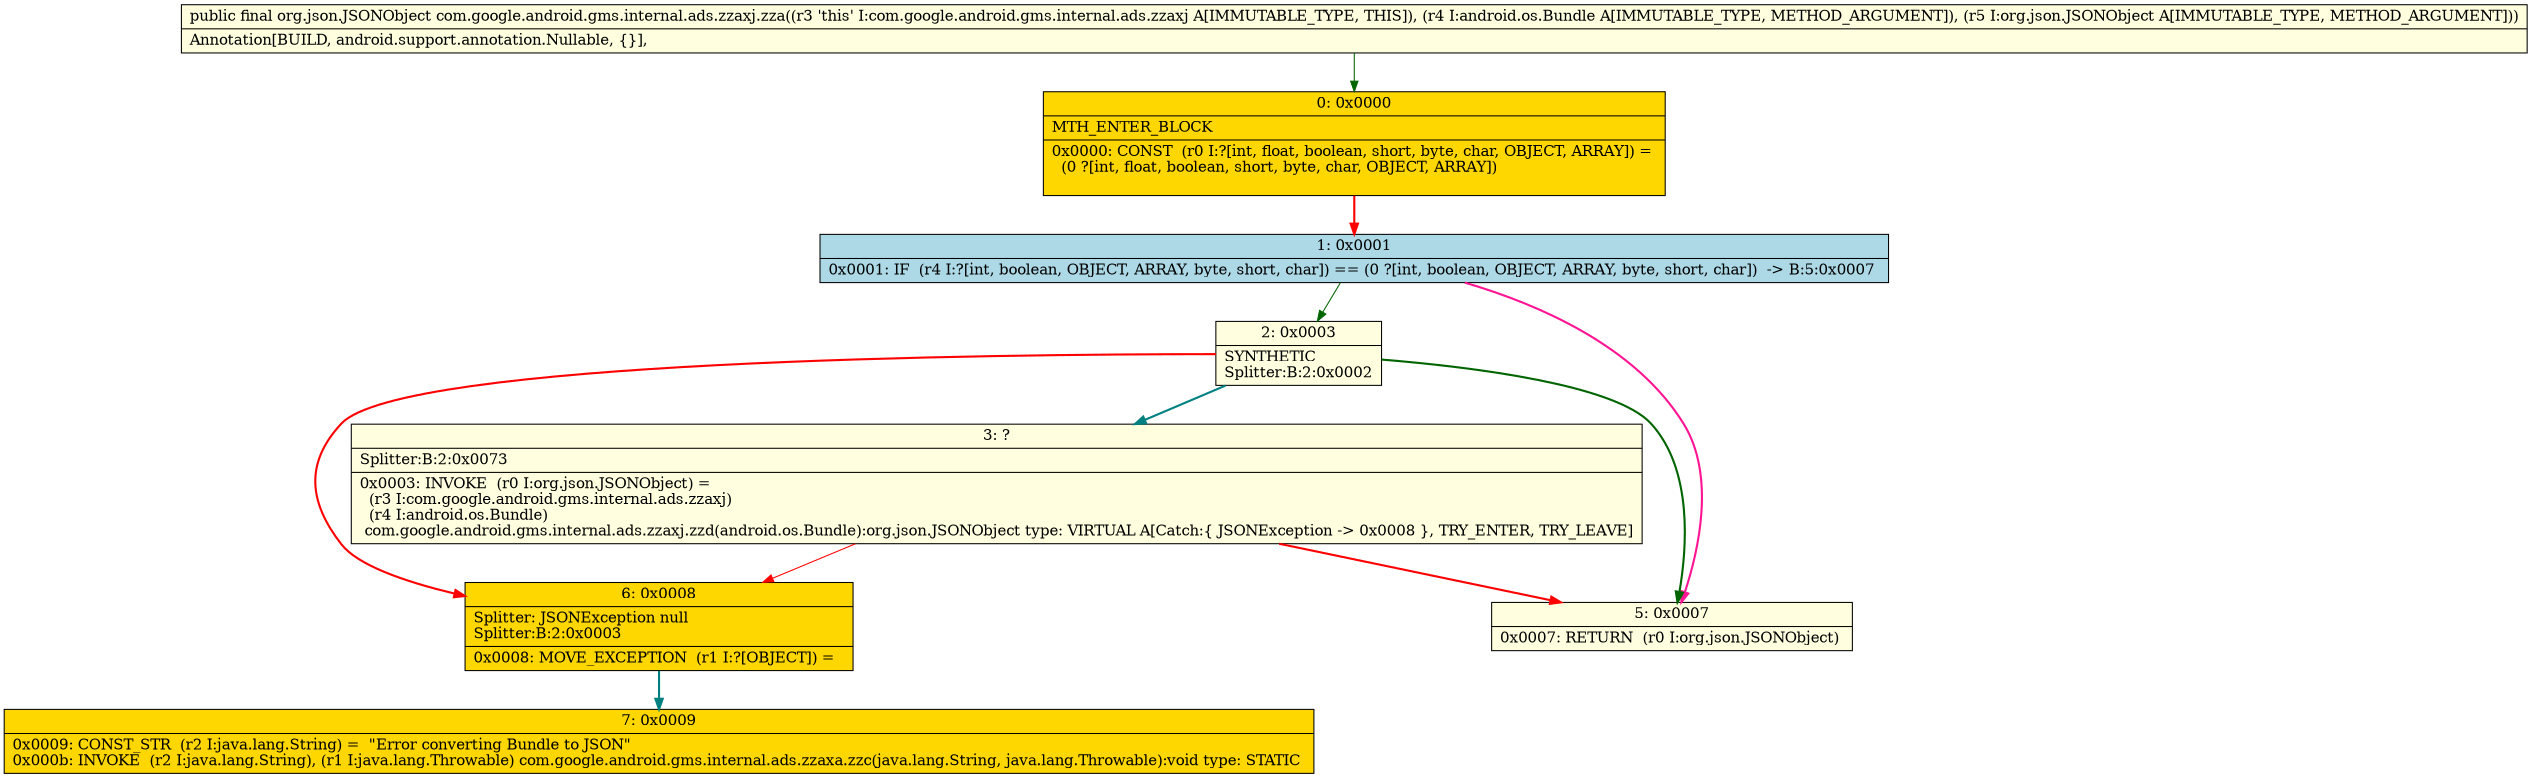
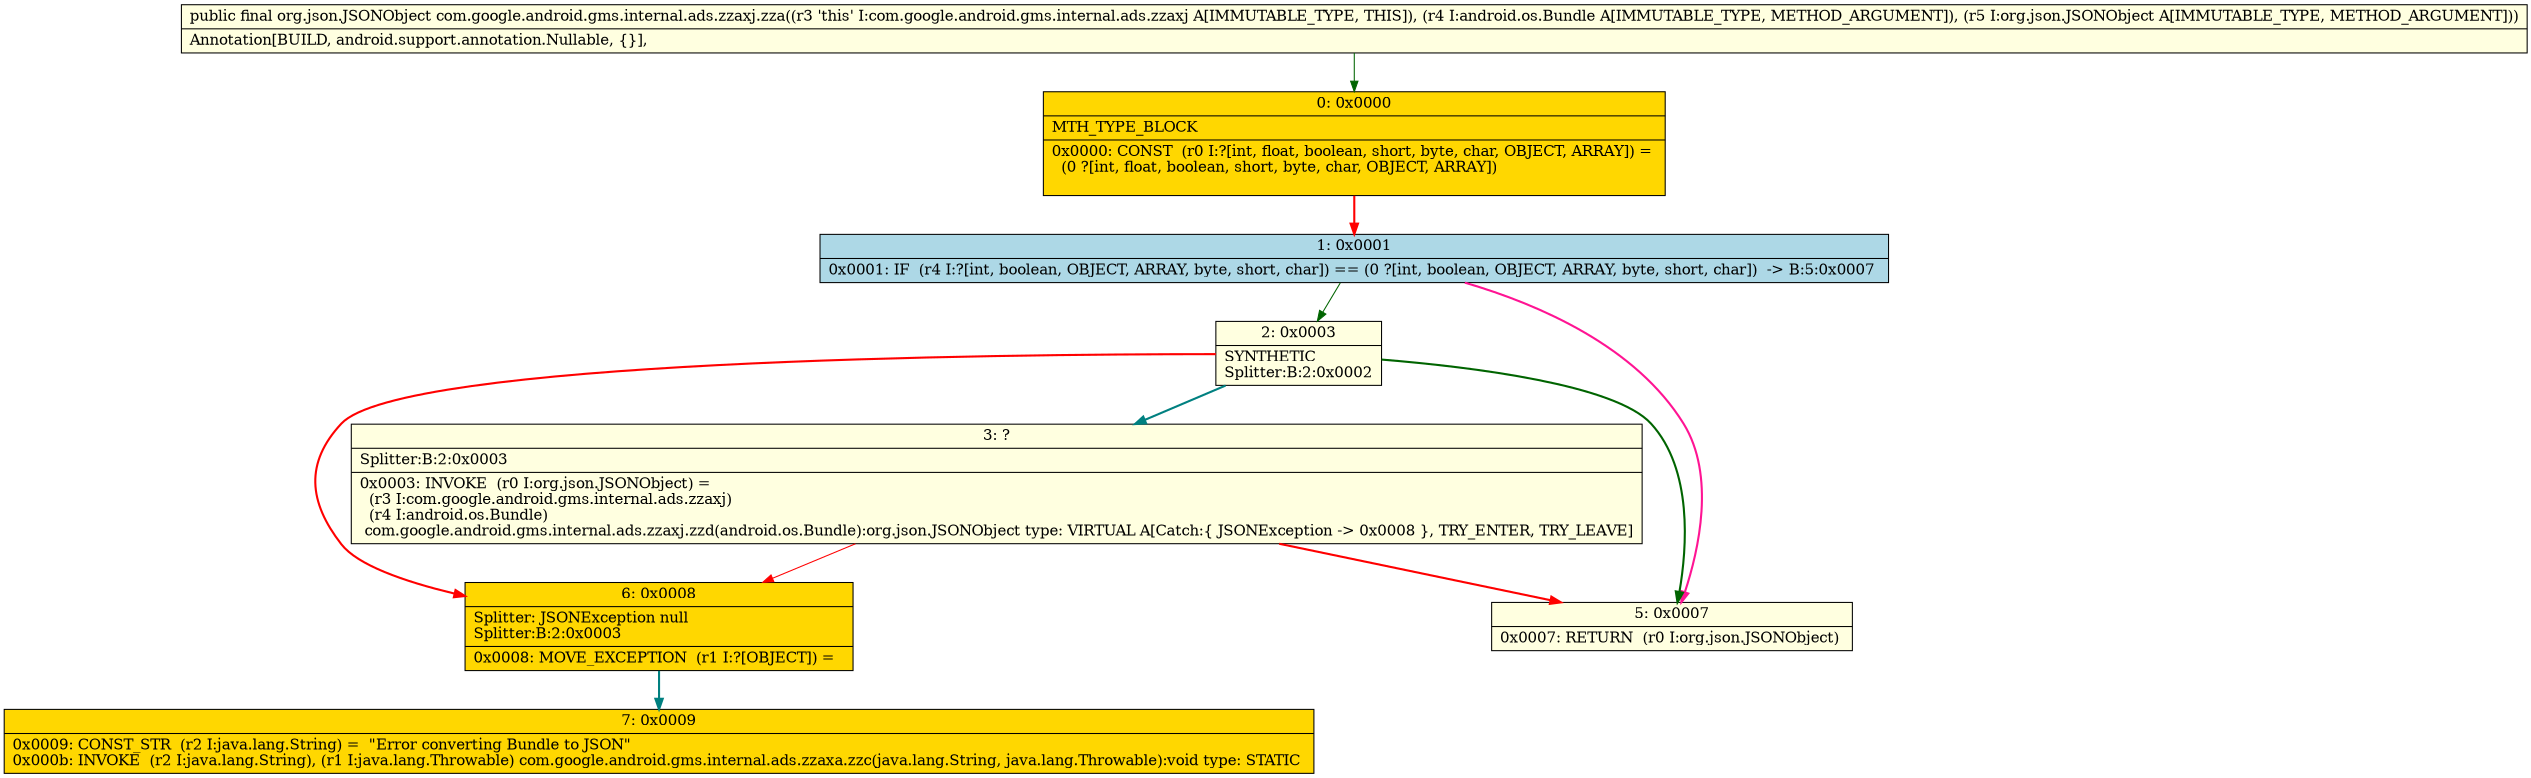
(1132, 127) -> (1125, 127)
(434, 460) -> (434, 460)
